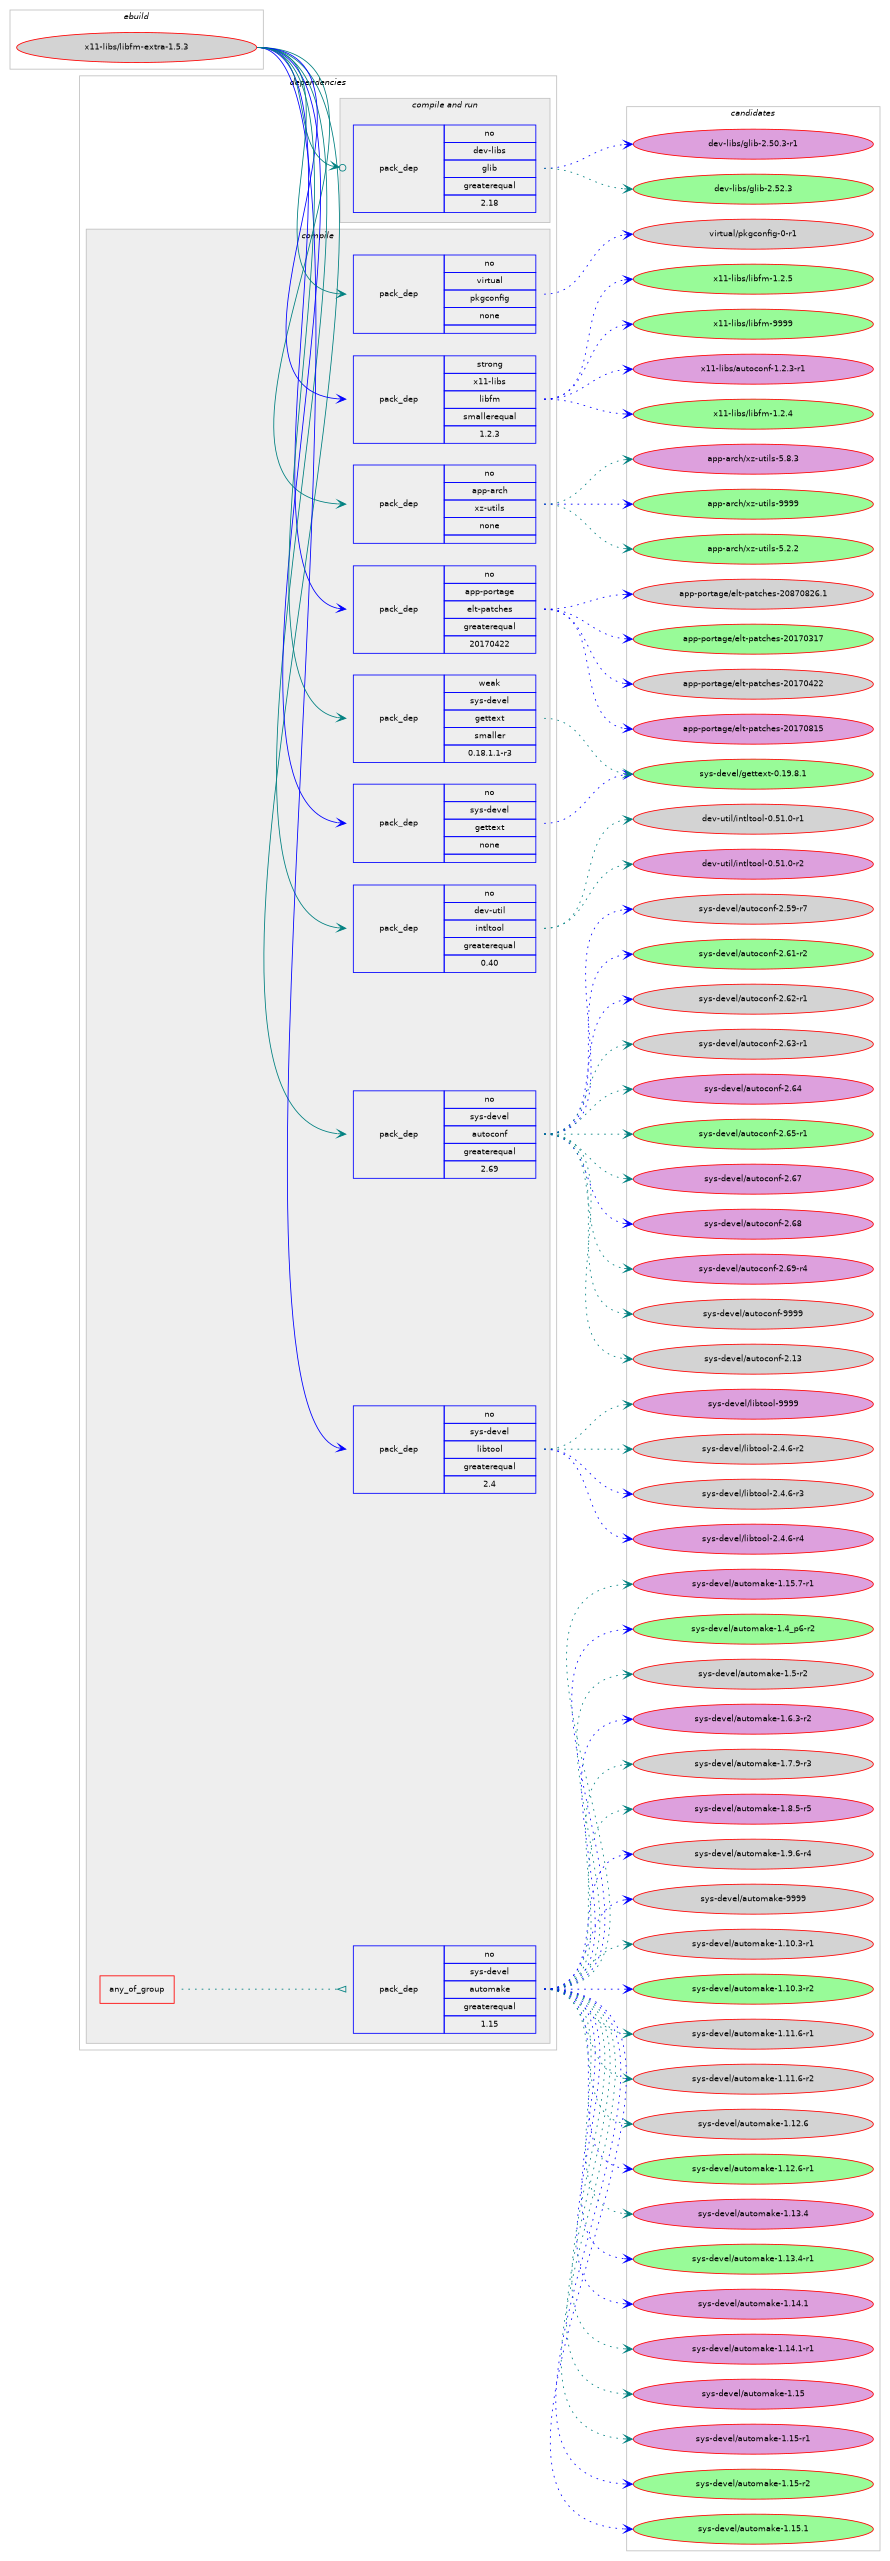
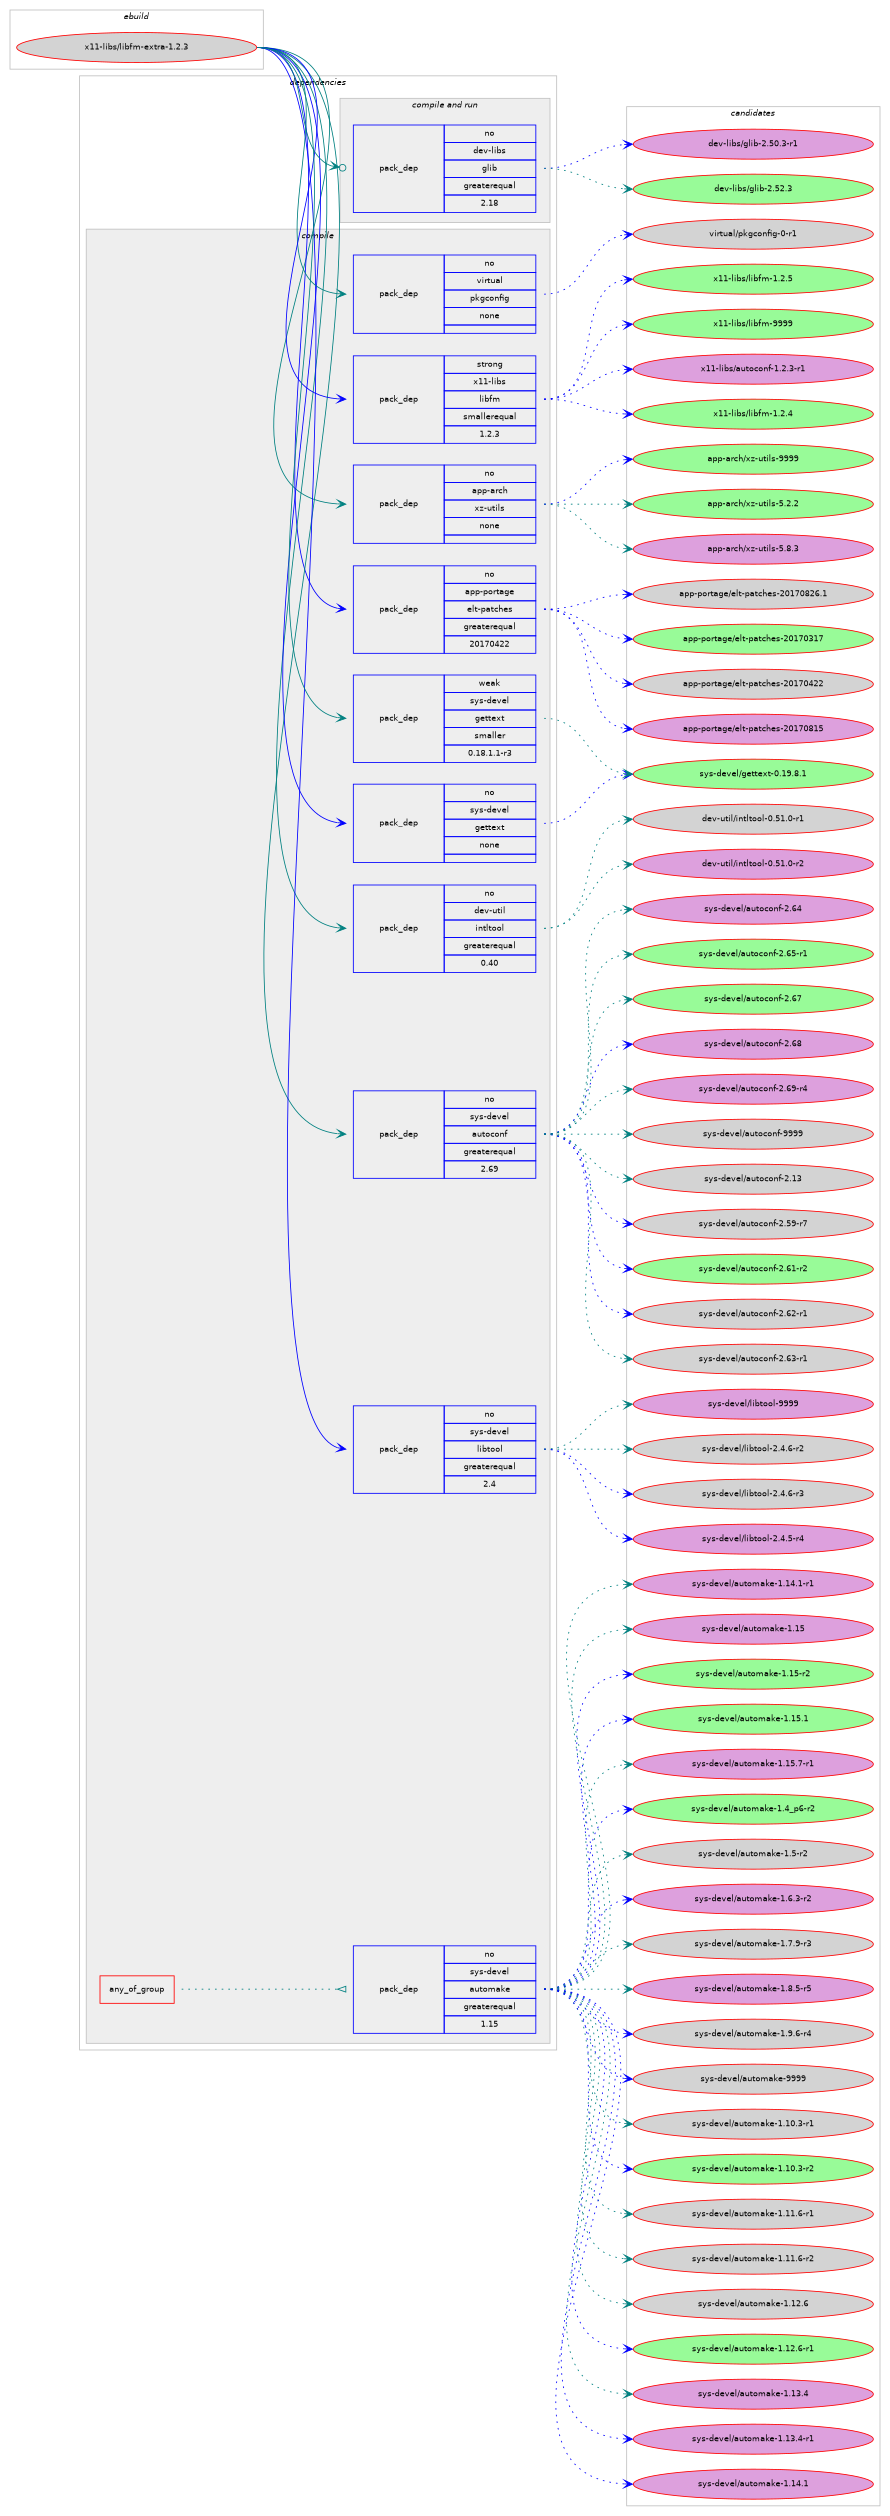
(137, 48) -> (137, 48)
(753, 594) -> (753, 594)
(753, 1179) -> (753, 999)
(753, 1539) -> (753, 1539)
(753, 2259) -> (753, 2439)
(753, 2439) -> none
